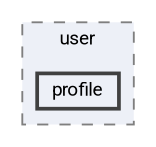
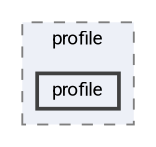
(78, 40) -> (78, 40)
